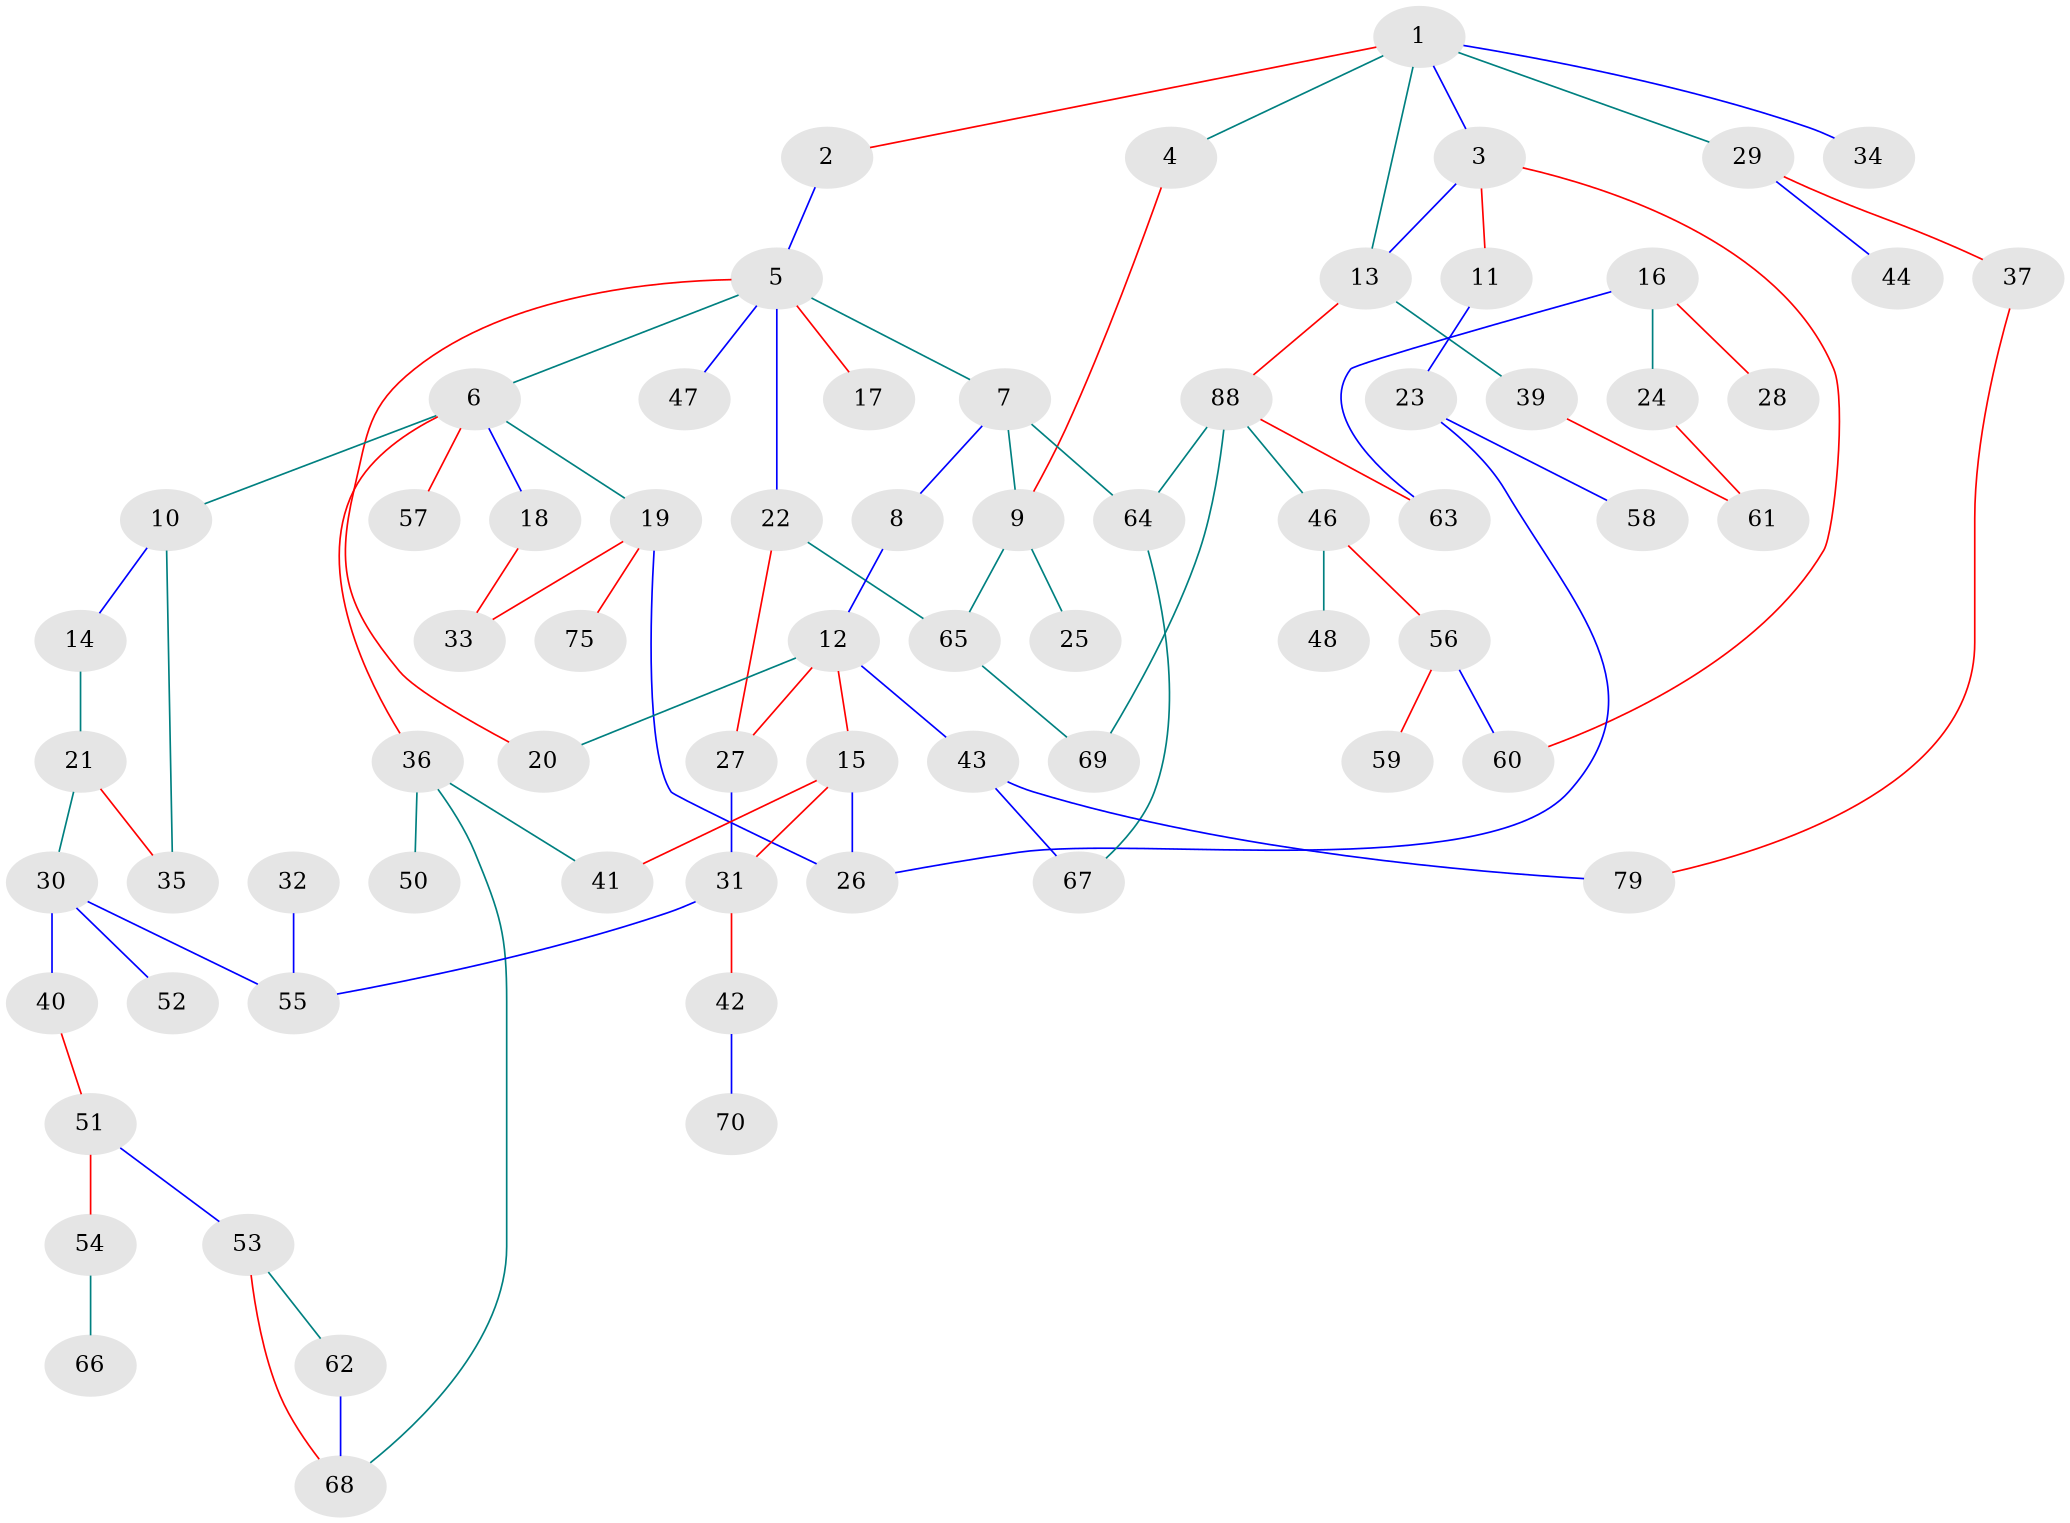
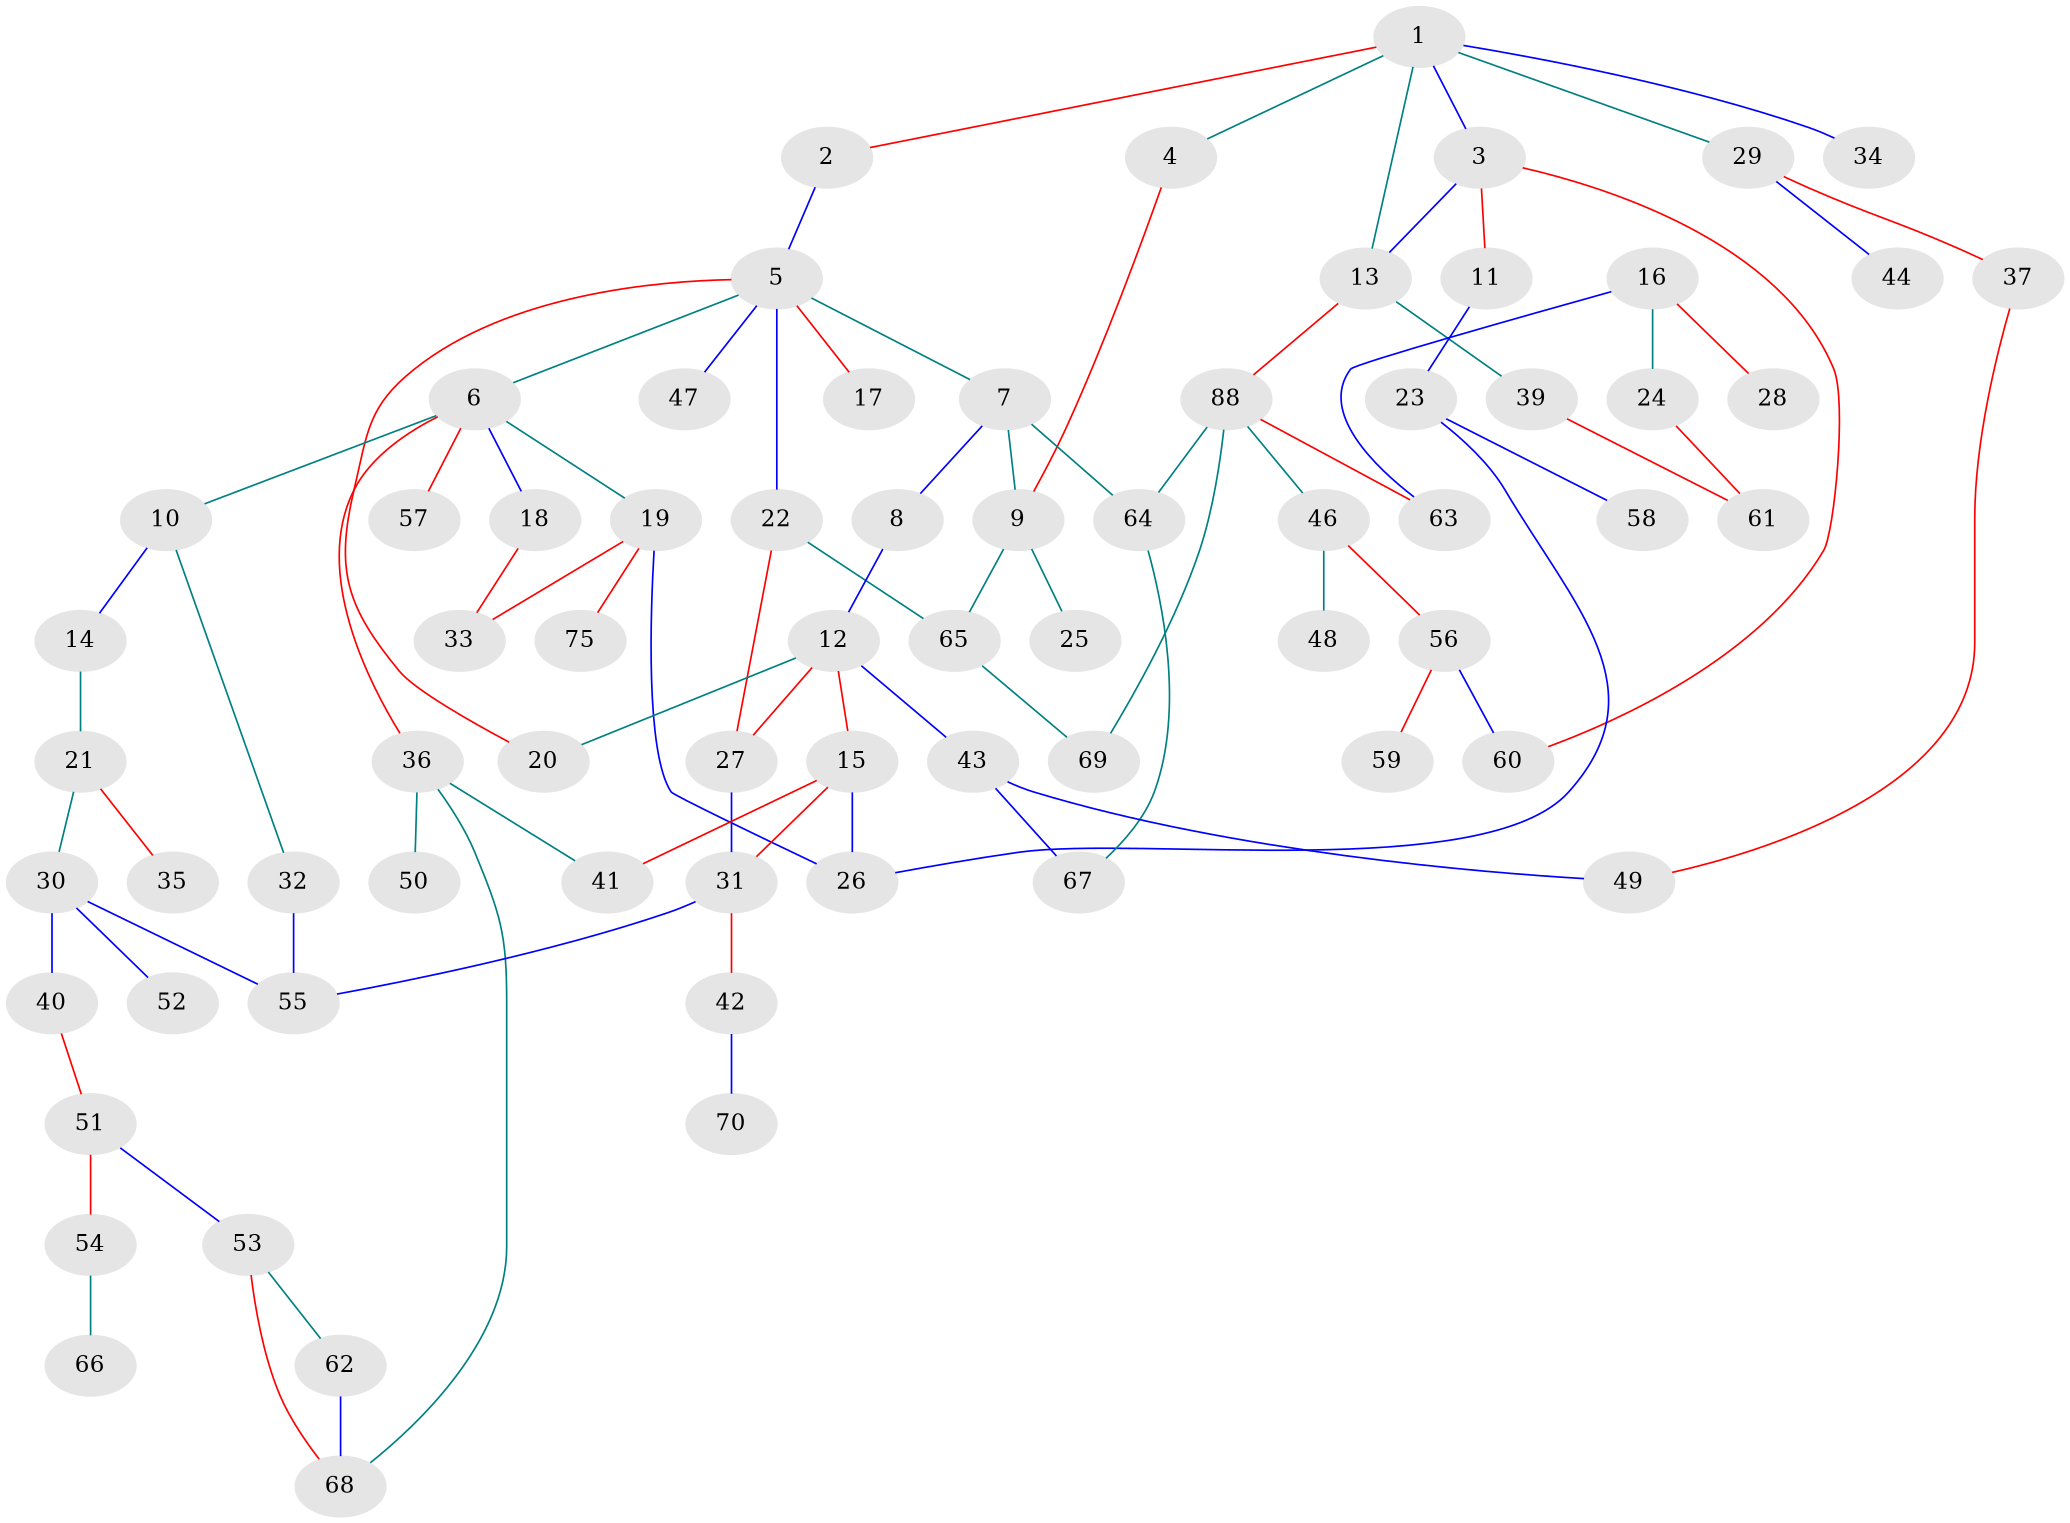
(169, 701) -> (230, 701)
(1629, 883) -> (1629, 883)
